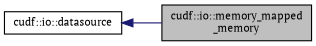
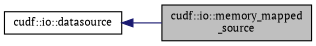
(237, 23) -> (237, 23)
